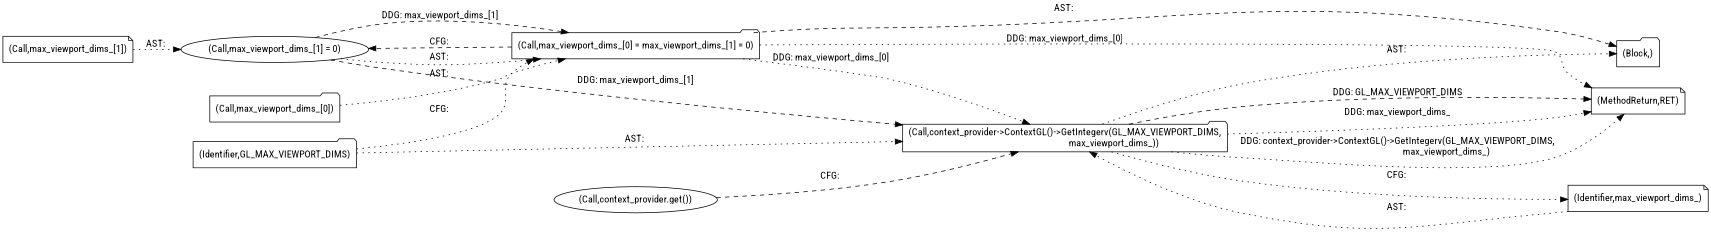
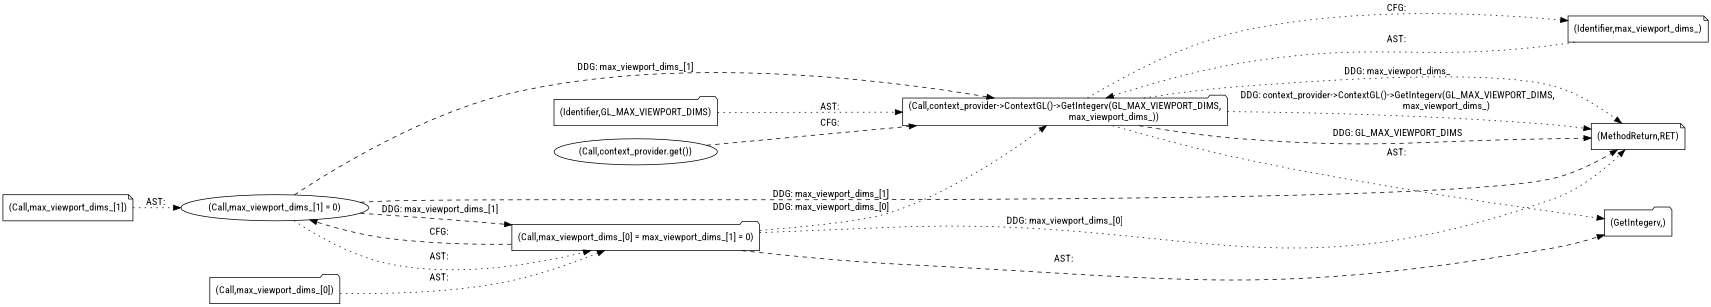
(1638, 54) -> (1638, 223)
(461, 132) -> none
none -> (989, 199)
